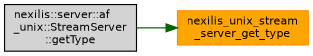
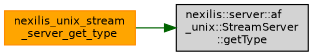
(151, 28) -> (150, 28)
